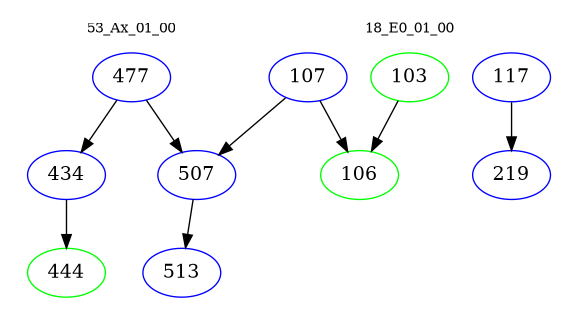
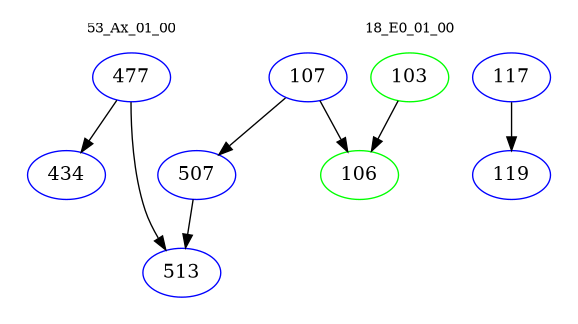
(160, 121) -> (136, 172)
(512, 175) -> (512, 175)
(66, 273) -> none
